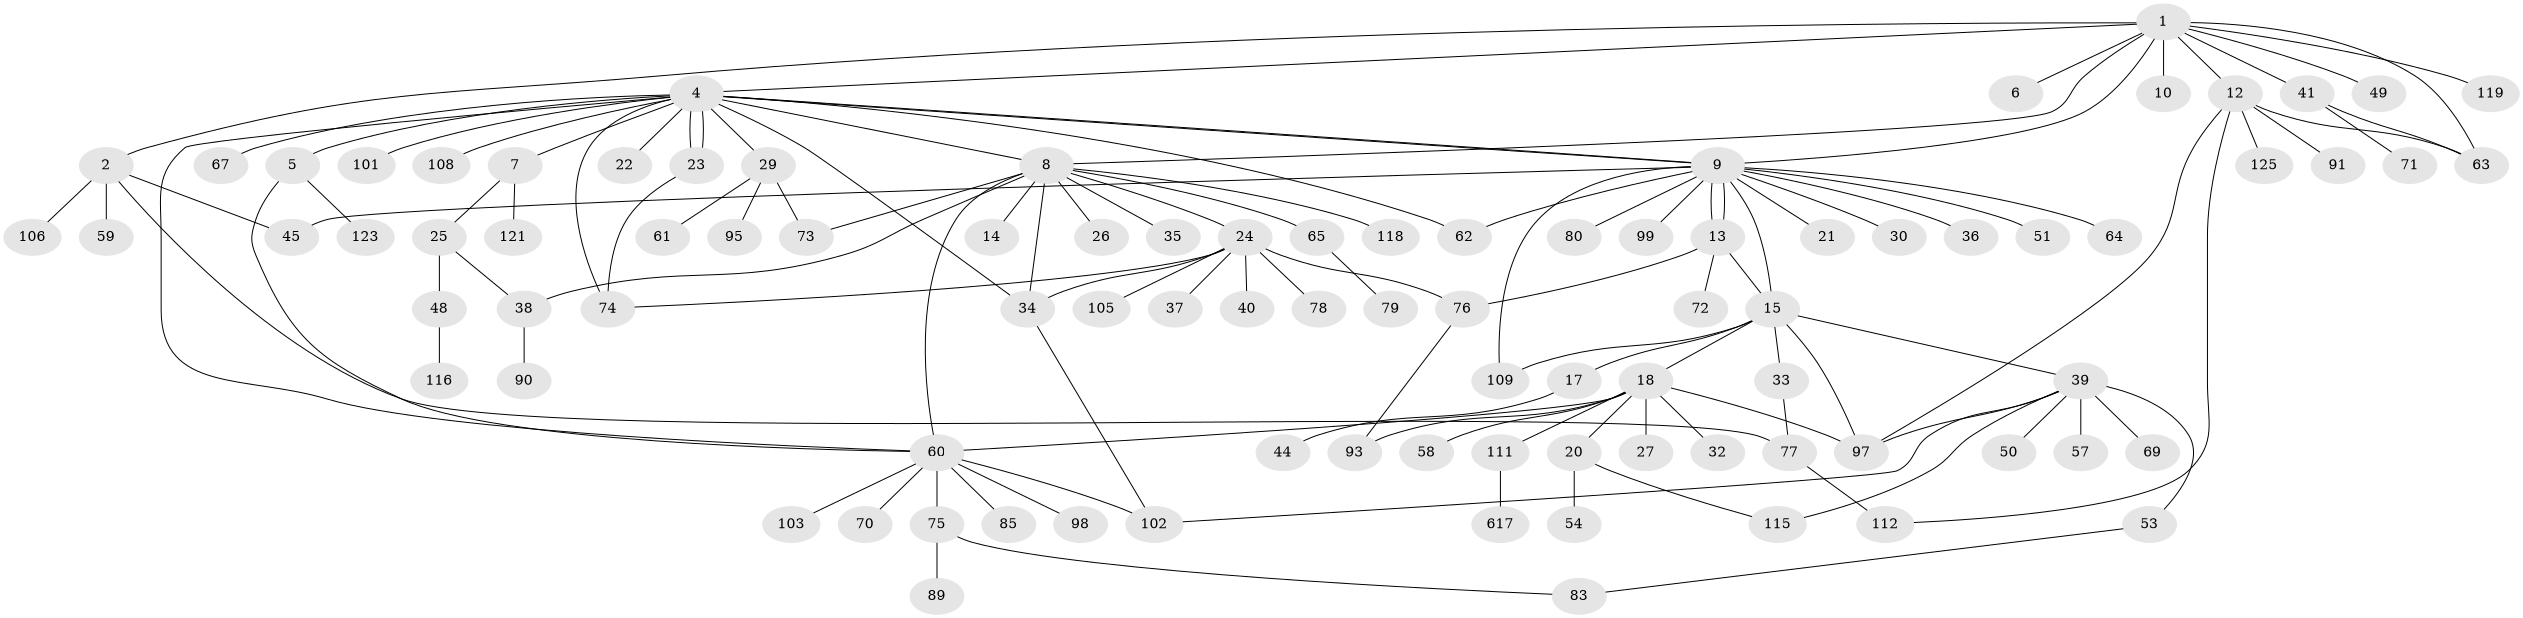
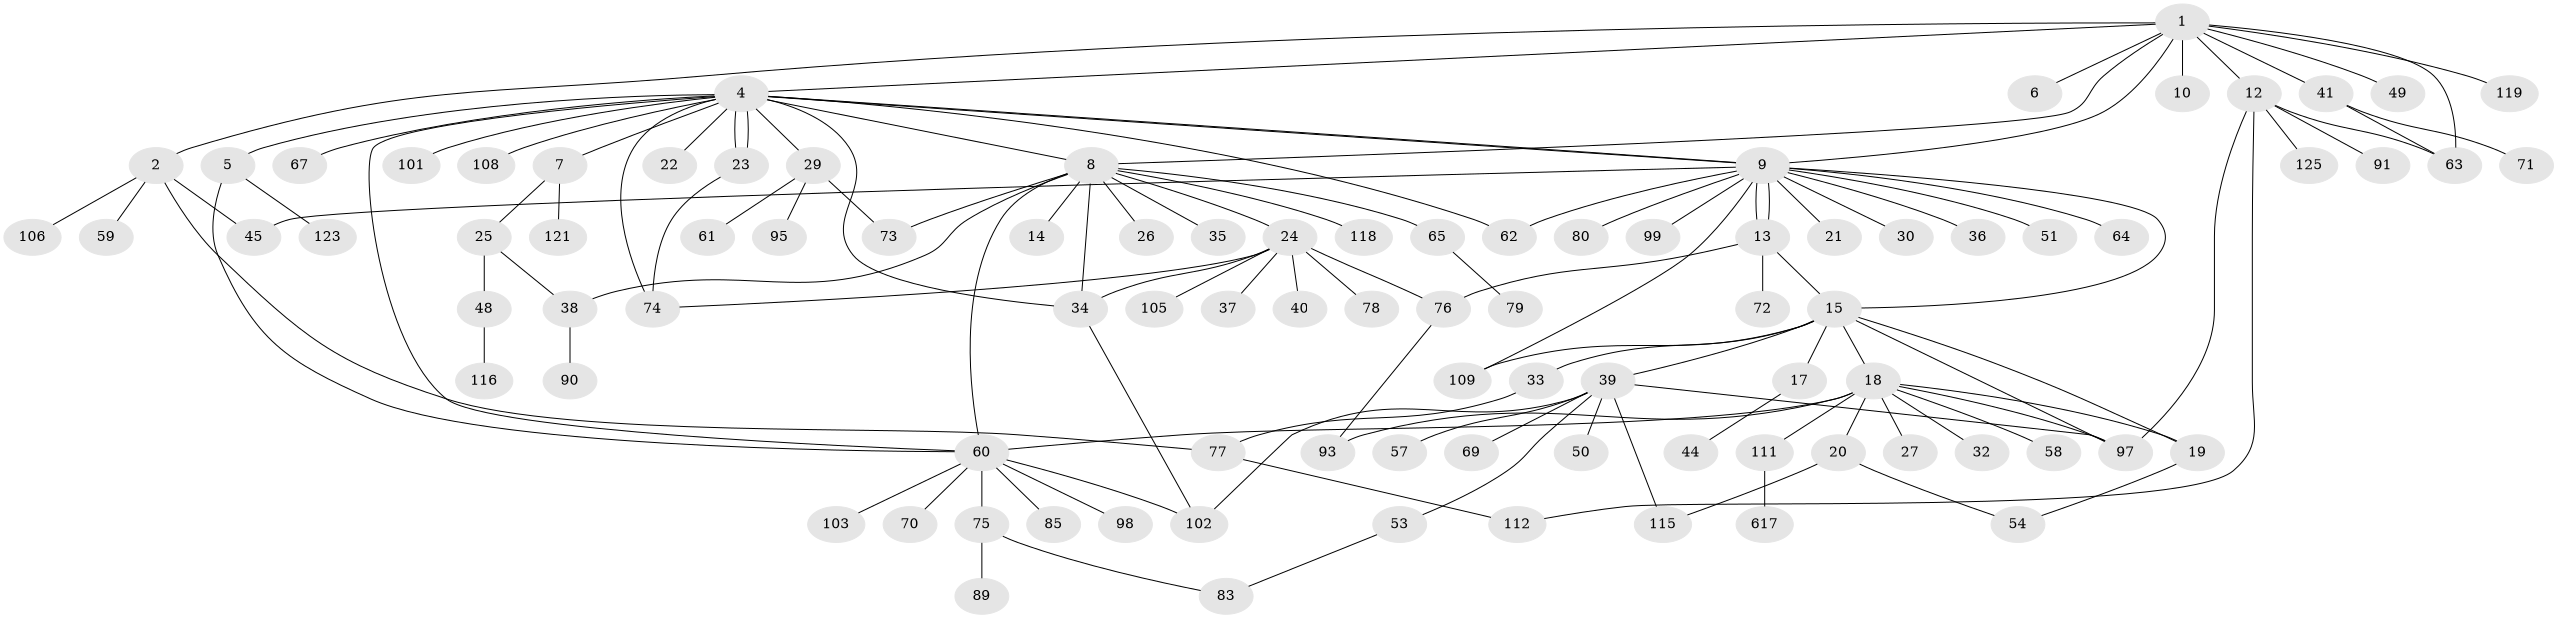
none -> (2197, 453)
